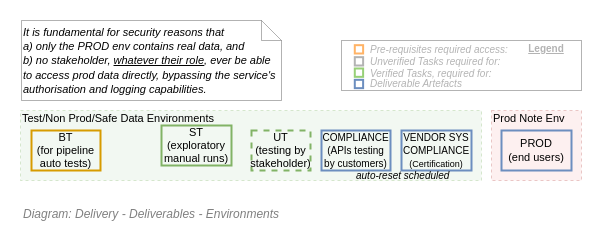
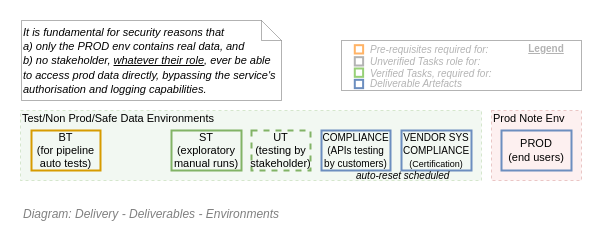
(450, 50) -> (441, 50)
(445, 62) -> (434, 62)
(197, 146) -> (207, 151)
